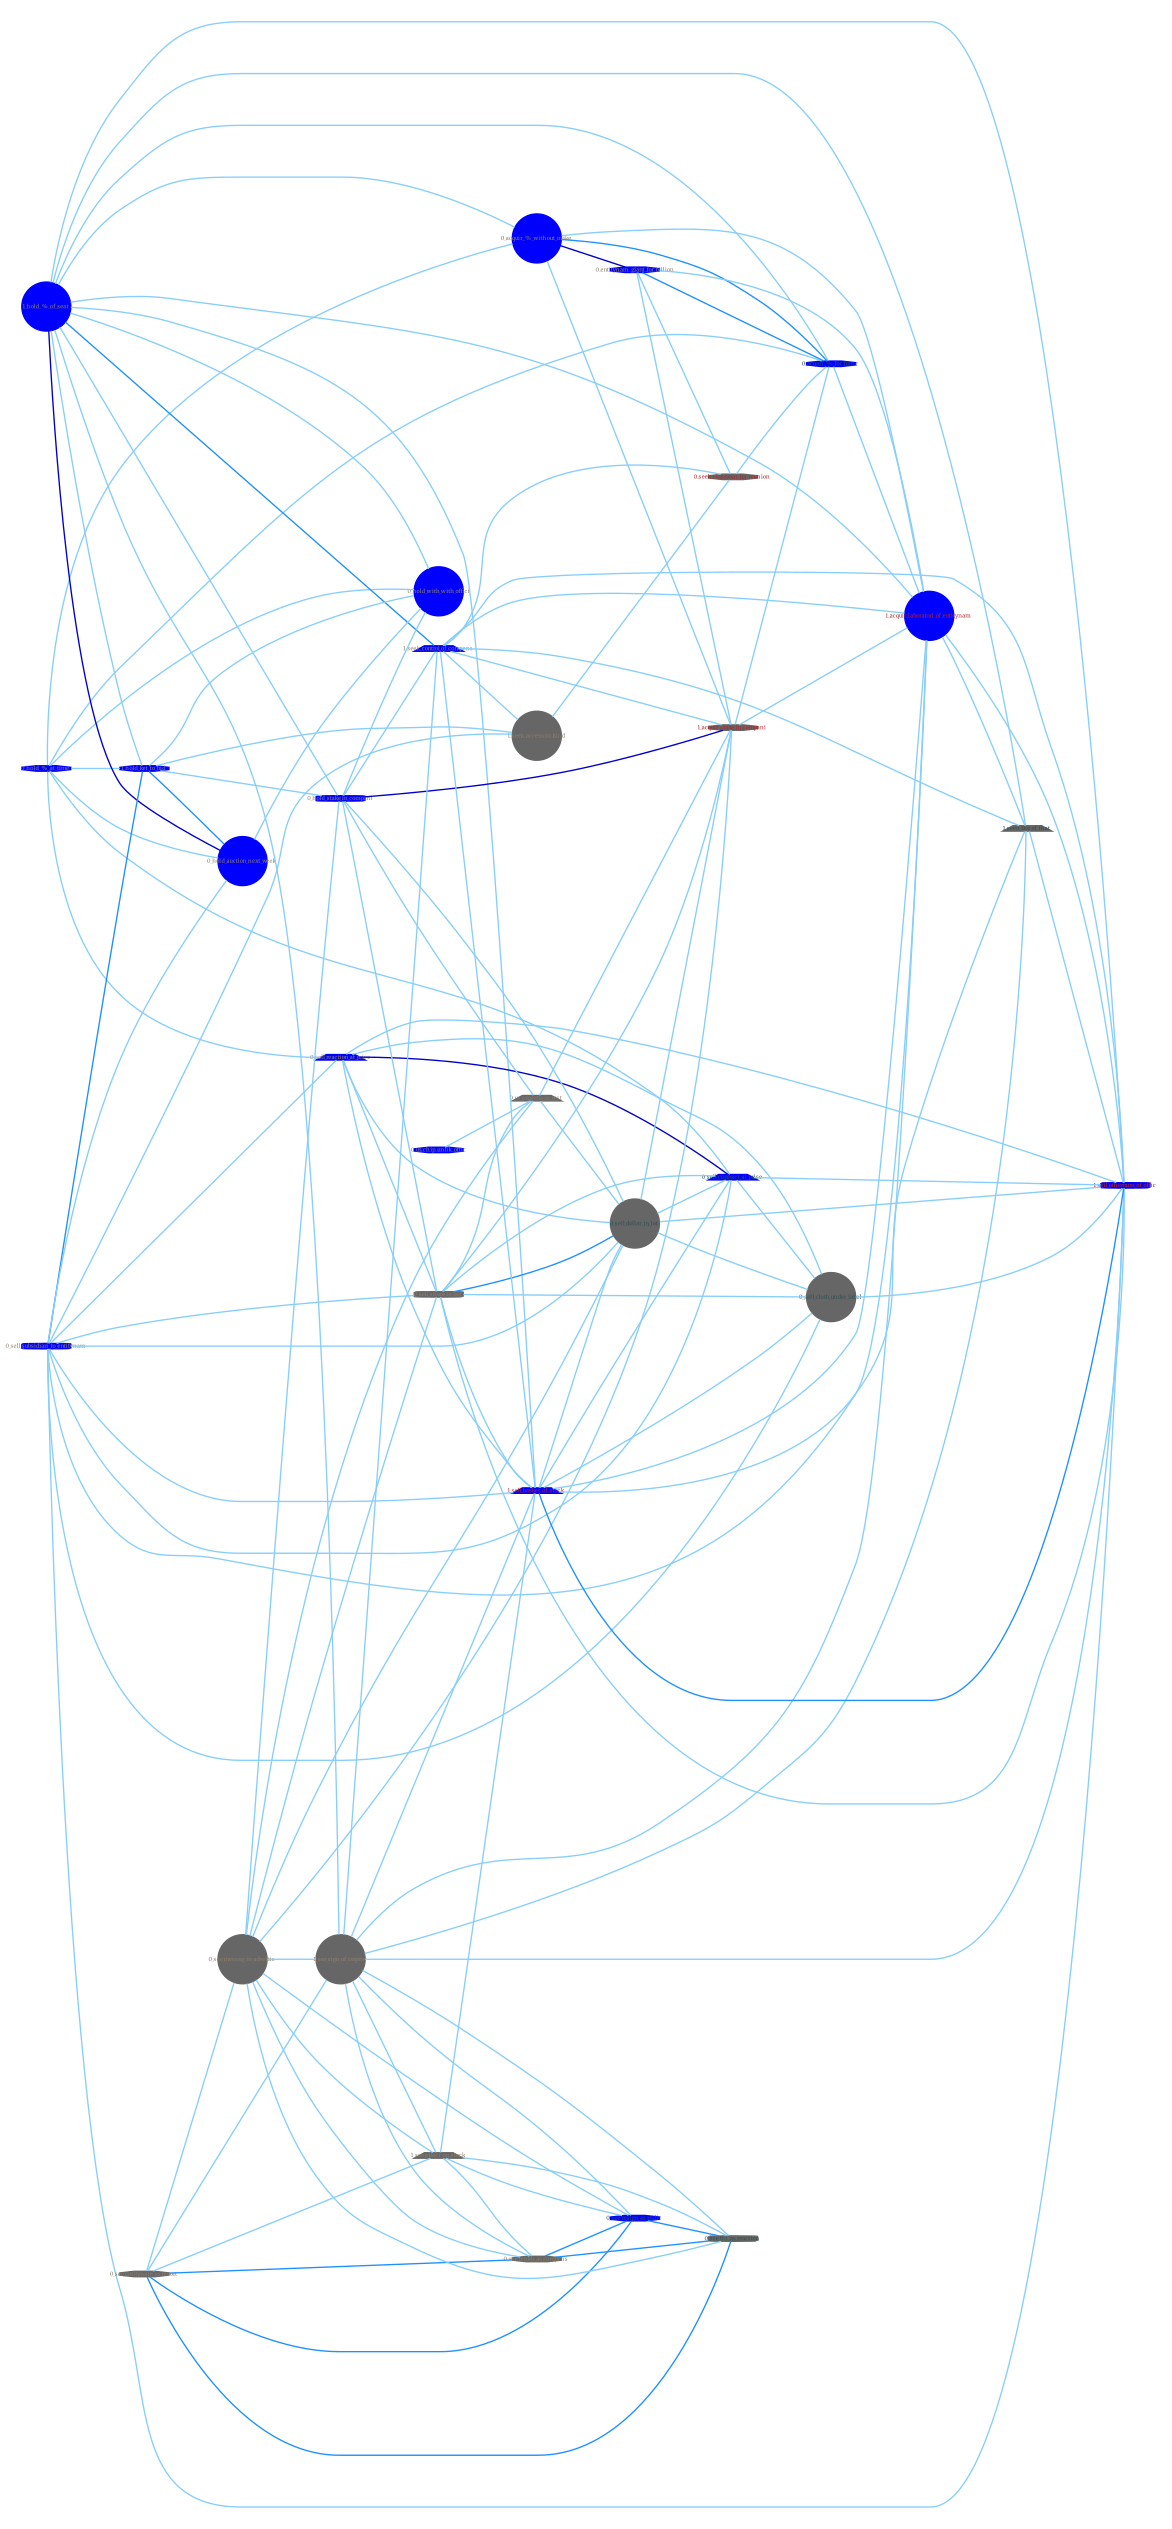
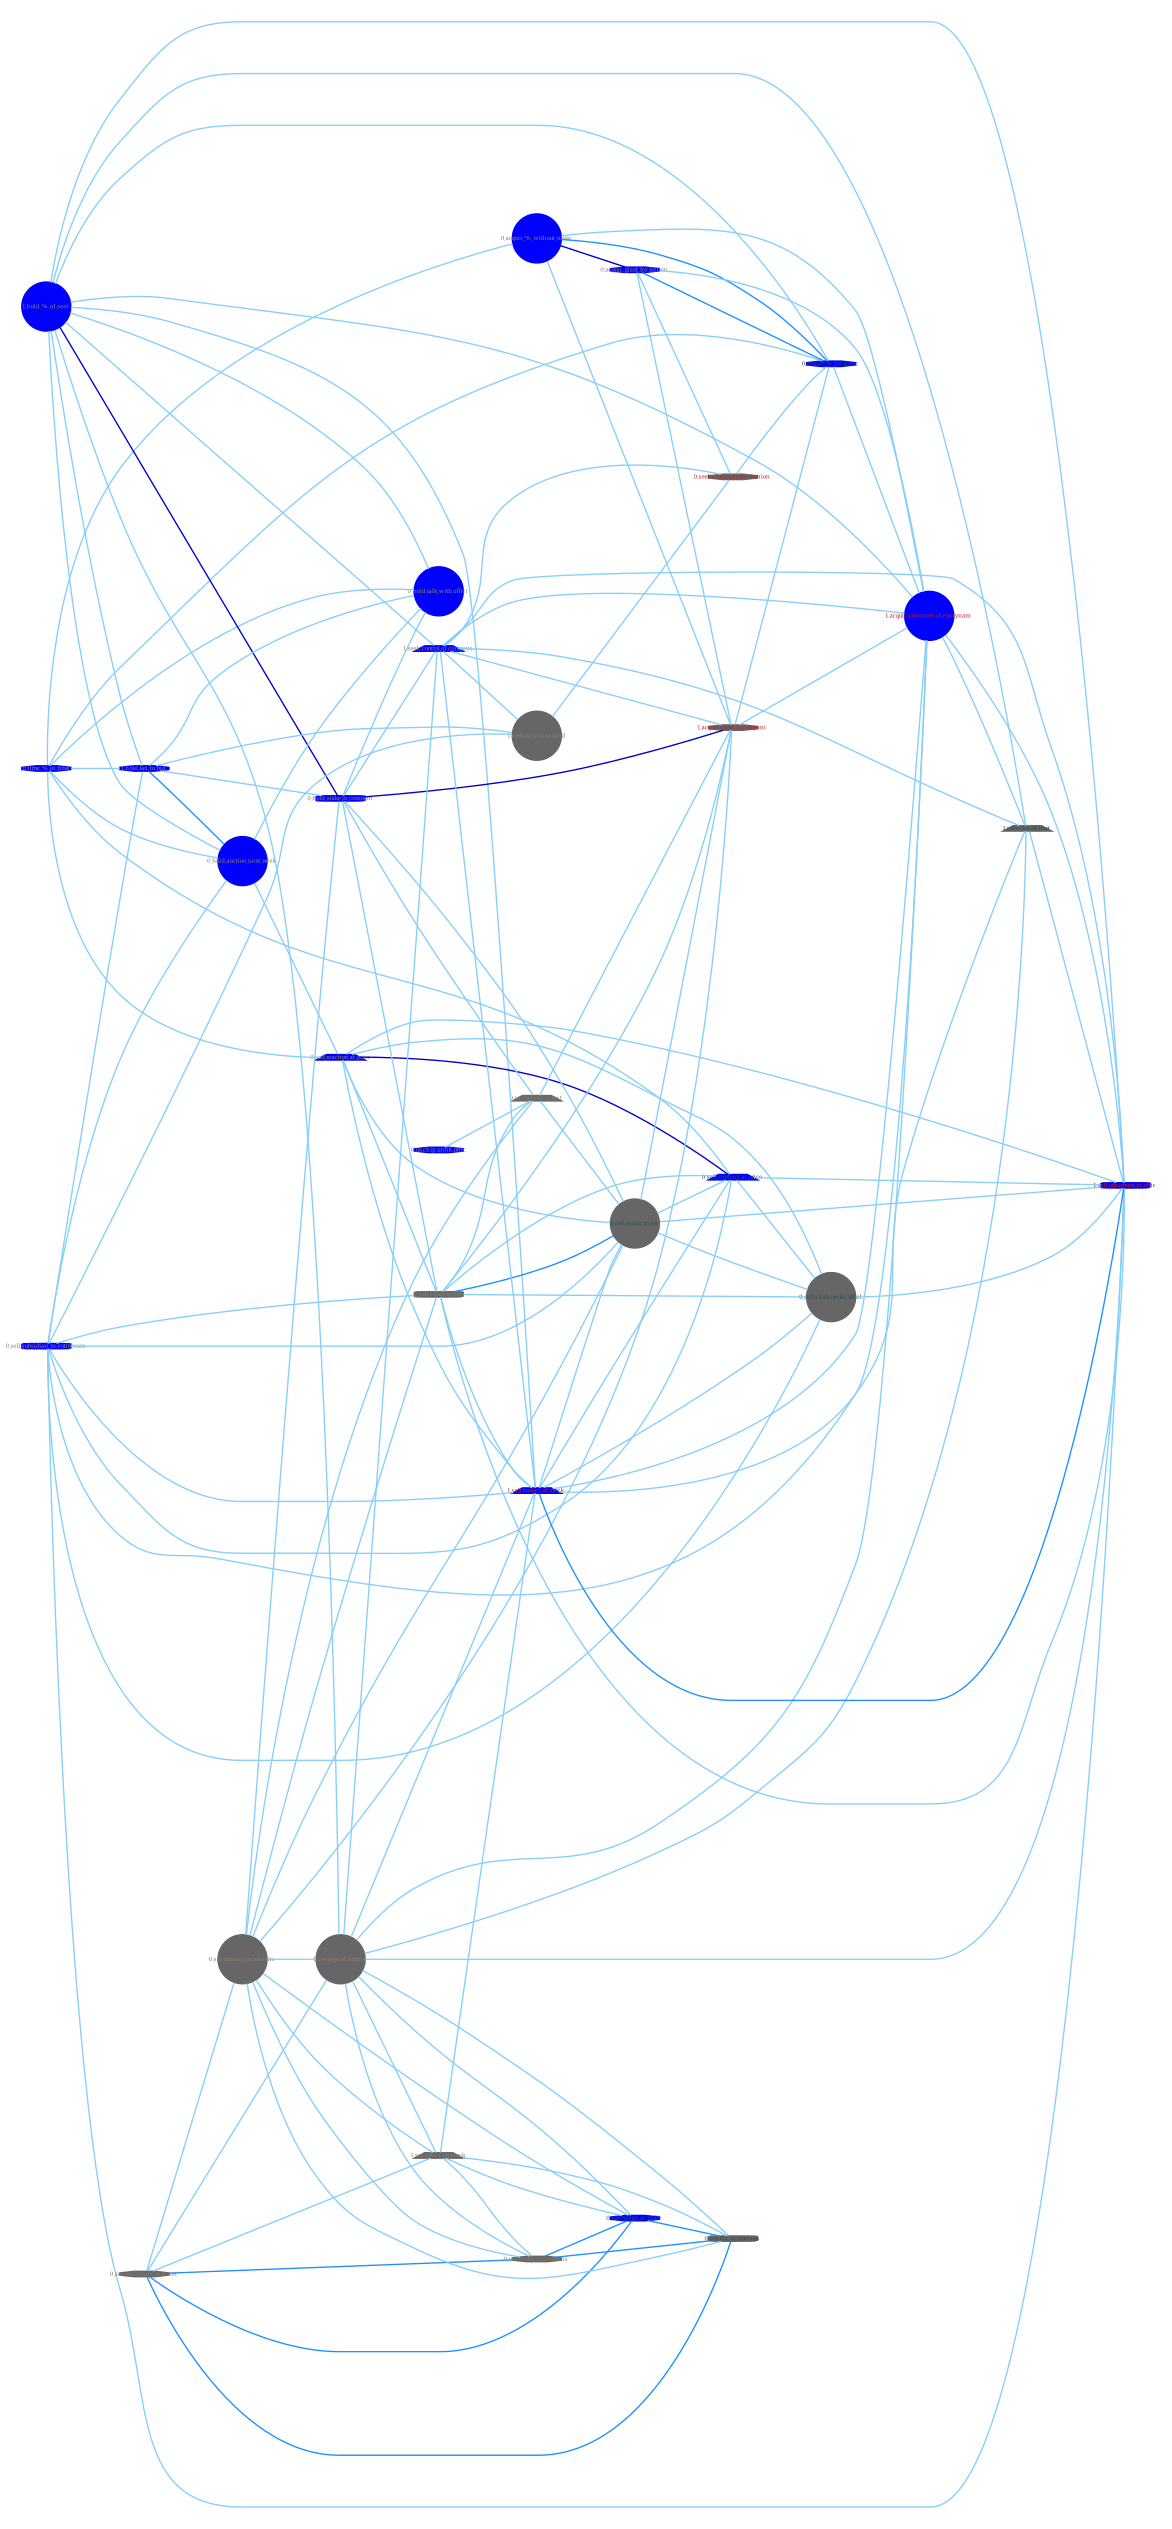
(269, 177) -> none
(635, 270) -> (635, 270)
(250, 484) -> (250, 484)
(199, 561) -> (199, 561)
(439, 591) -> (439, 591)
(76, 621) -> (76, 621)
(46, 768) -> (46, 768)
(94, 1057) -> (94, 1057)
(194, 1202) -> (300, 977)
